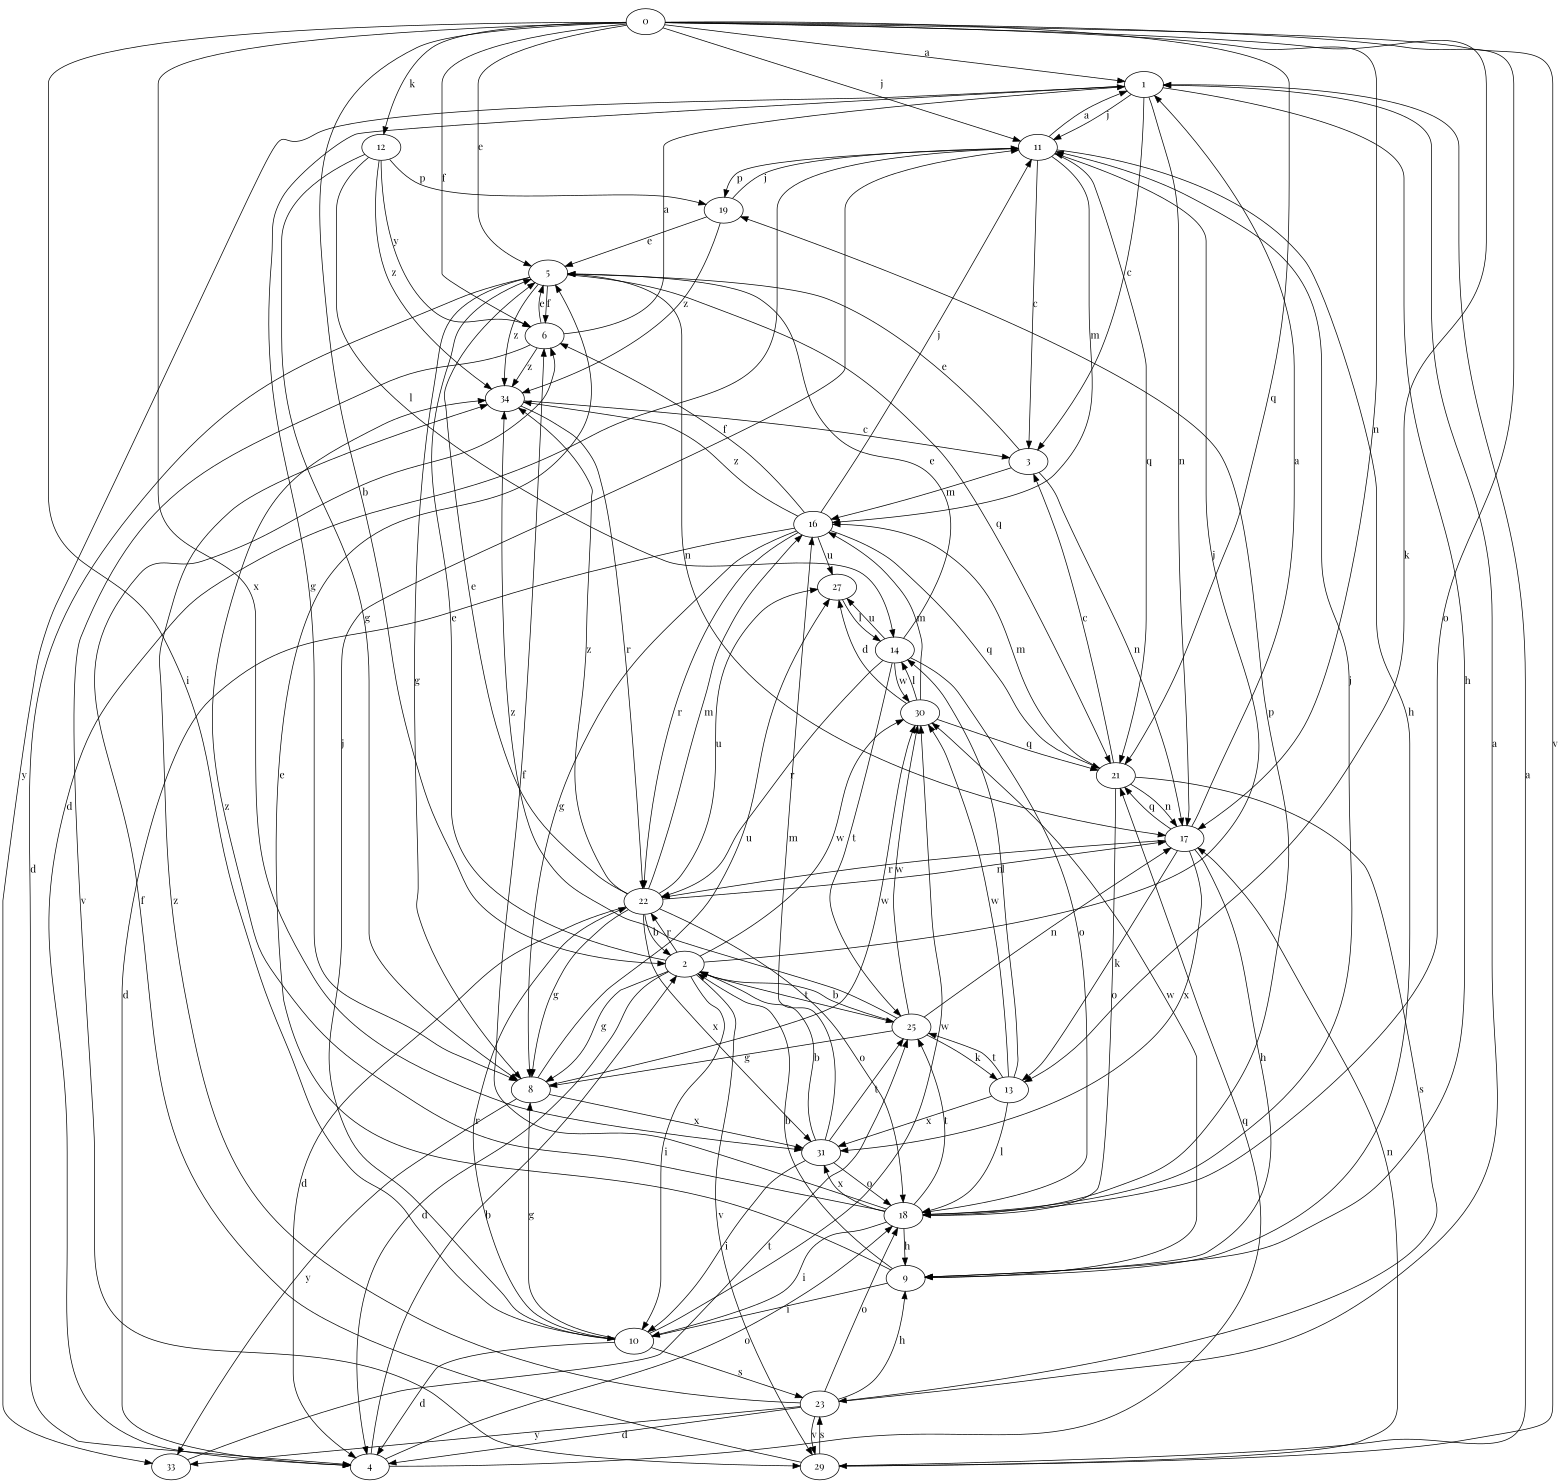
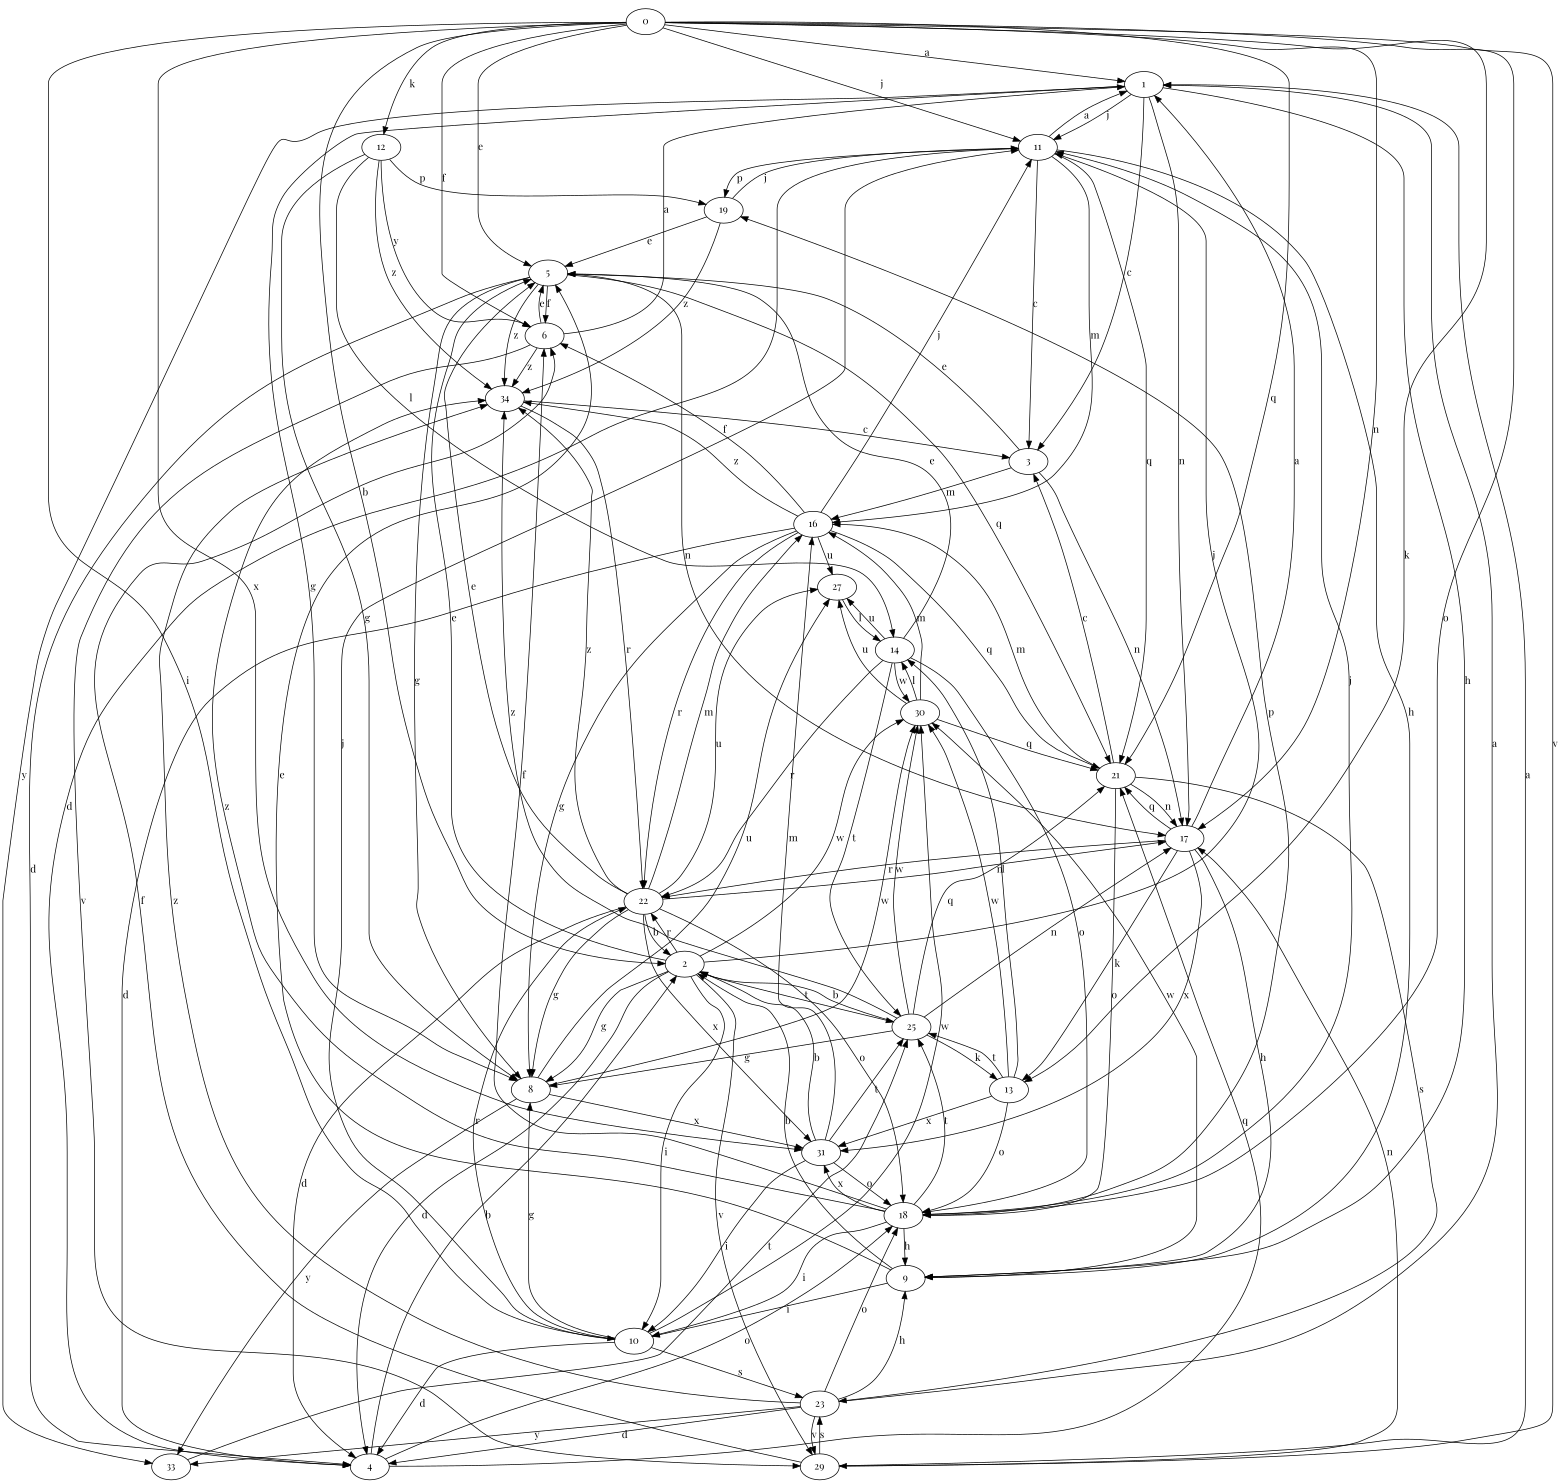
(866, 650) -> (866, 650)
none -> (970, 879)
(1002, 1153) -> (1002, 1153)
